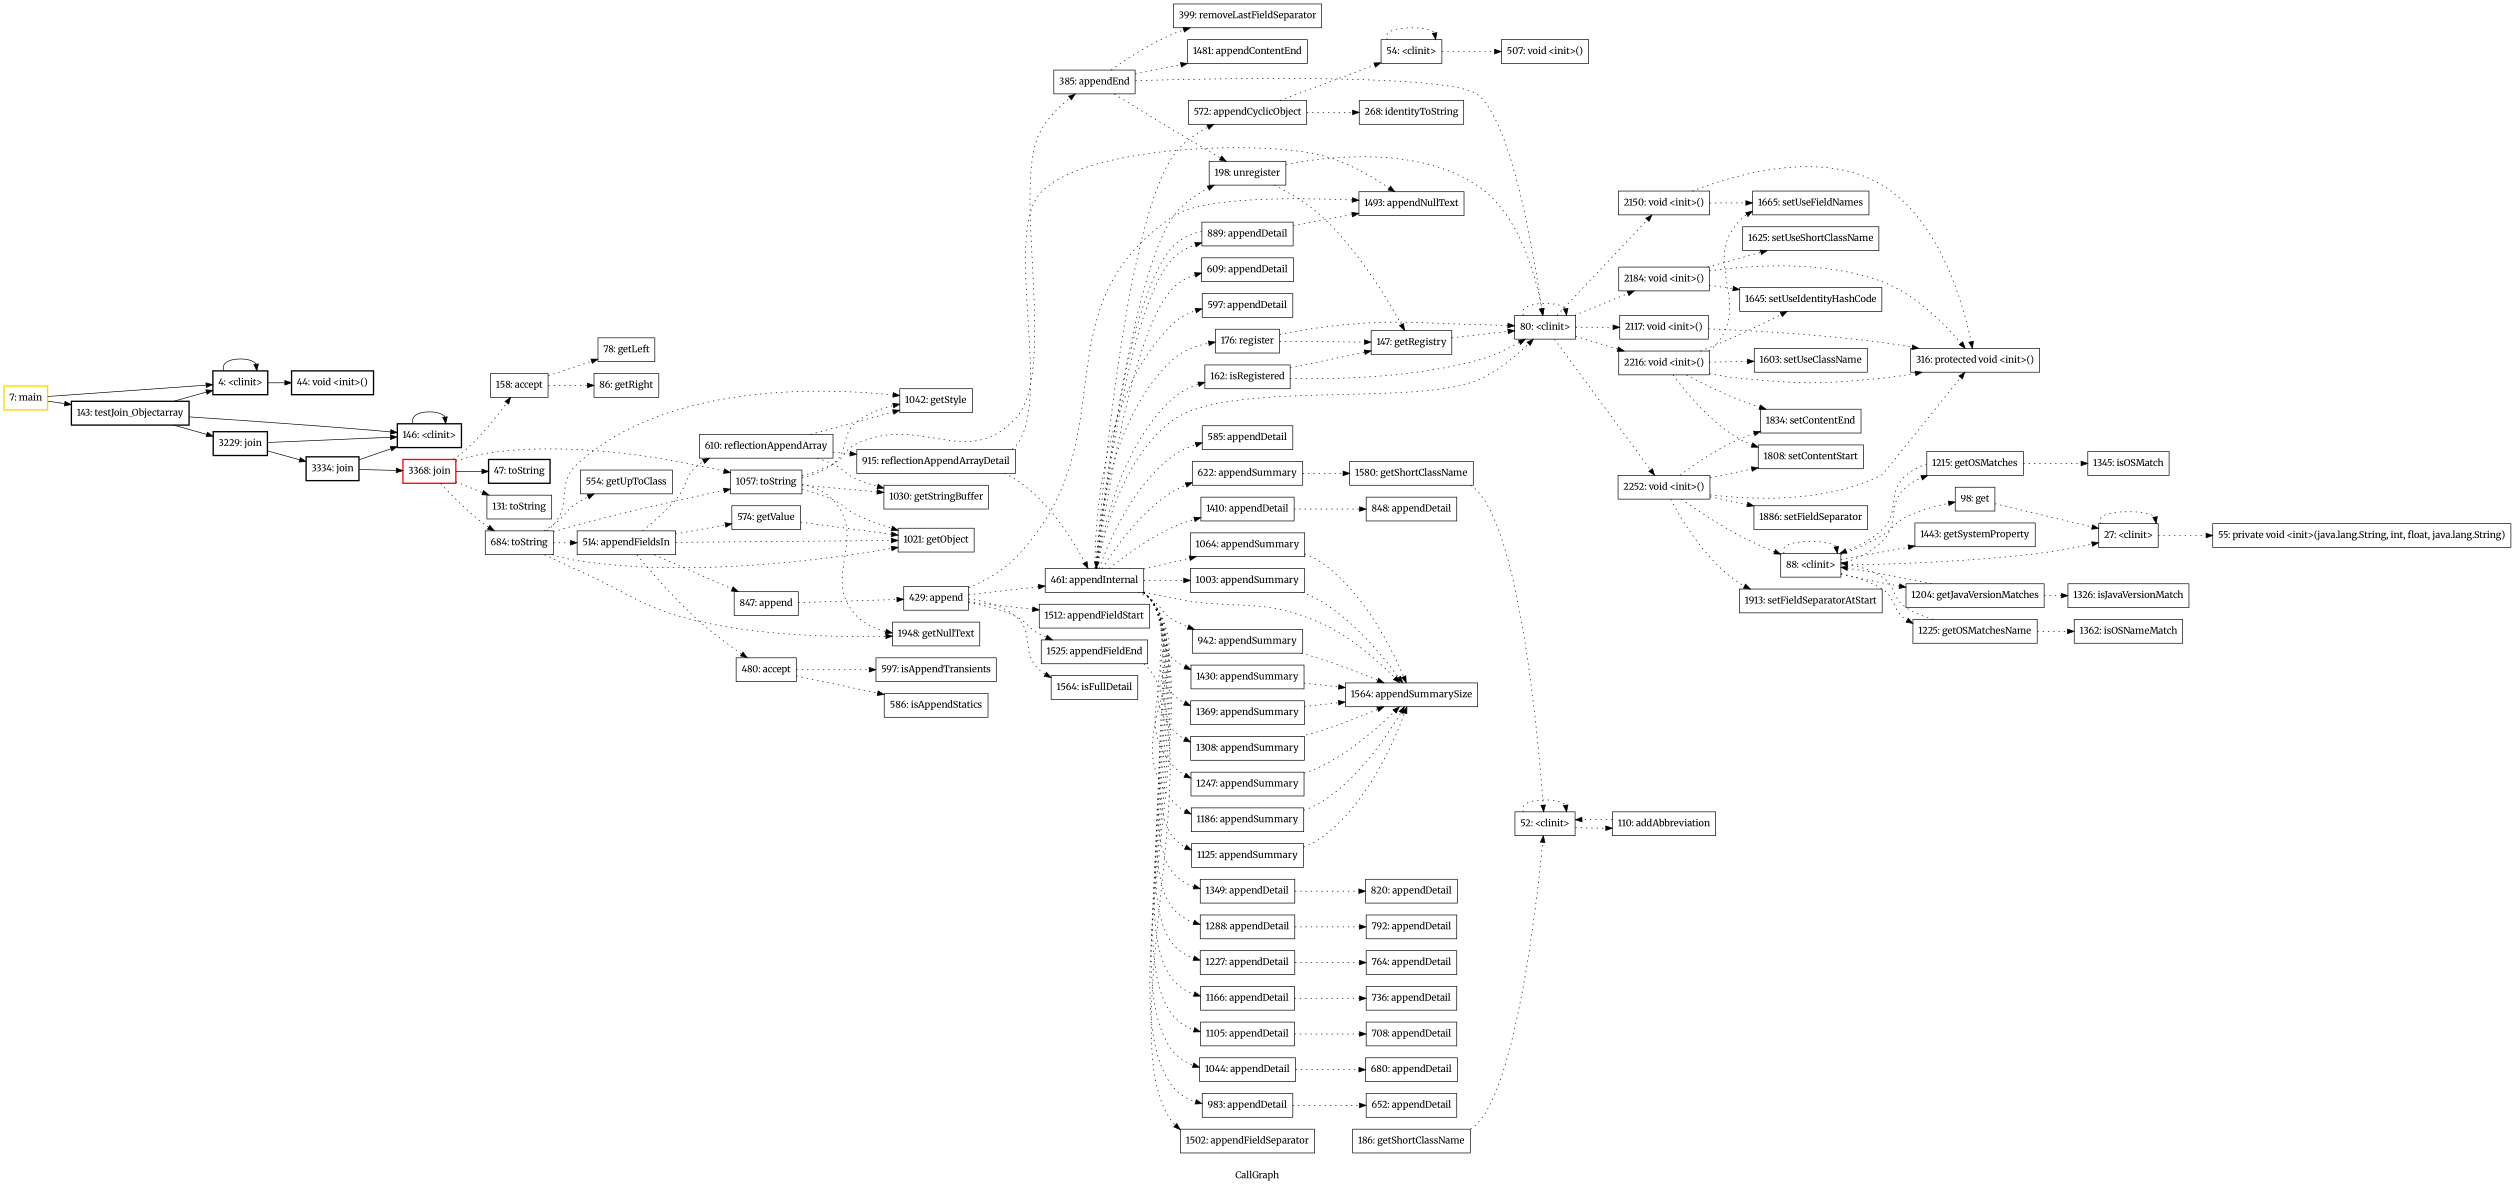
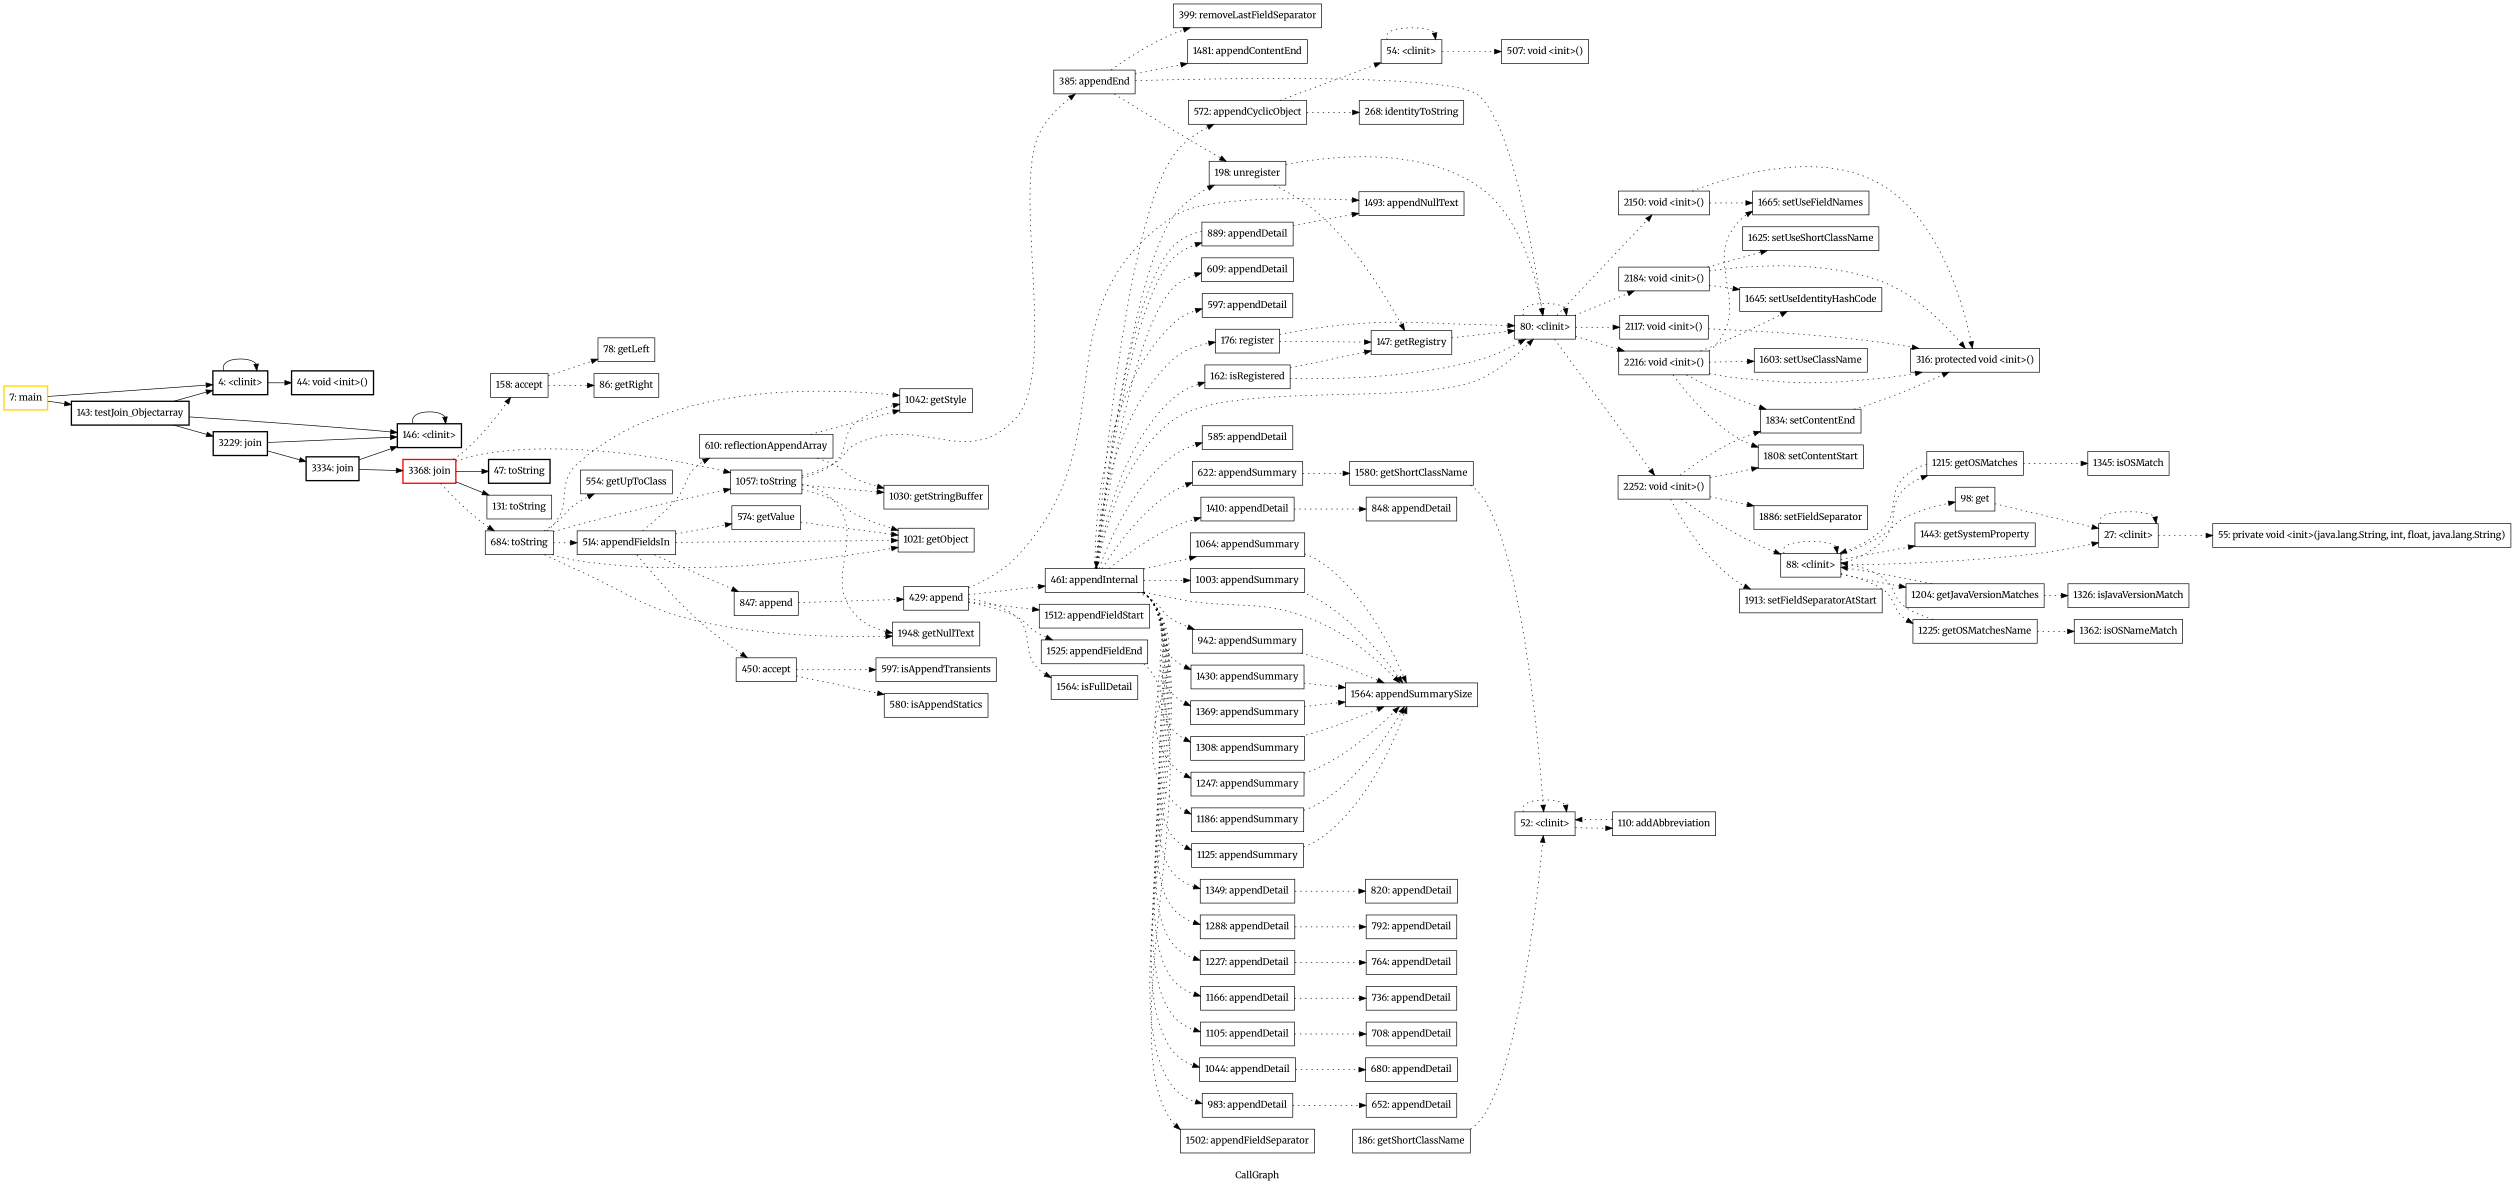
(936, 461) -> none
(1859, 484) -> (1899, 394)
(469, 487) -> (469, 487)
(766, 670) -> (766, 670)
(936, 705) -> (936, 705)
